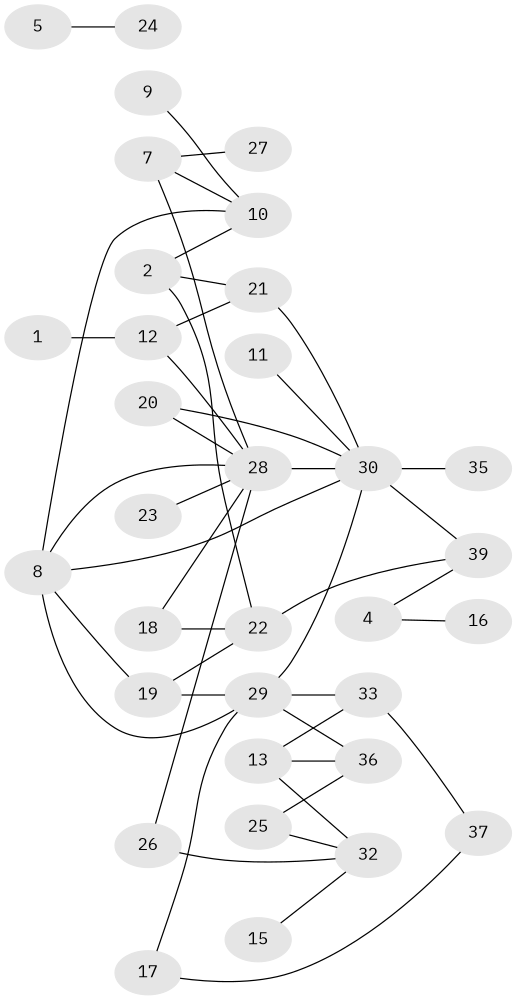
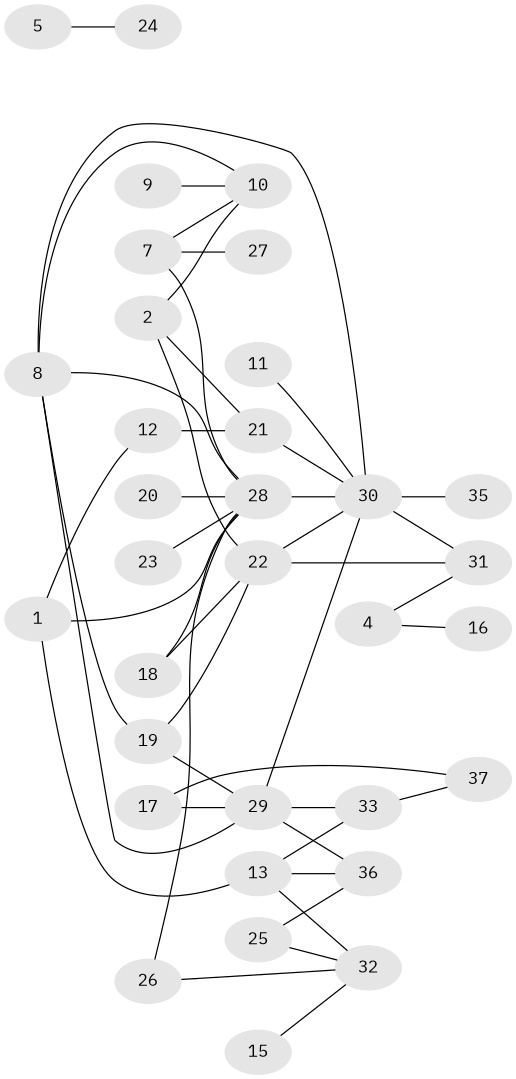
(203, 397) -> (175, 599)
(262, 427) -> (313, 530)
(478, 556) -> (478, 563)
none -> (82, 823)
